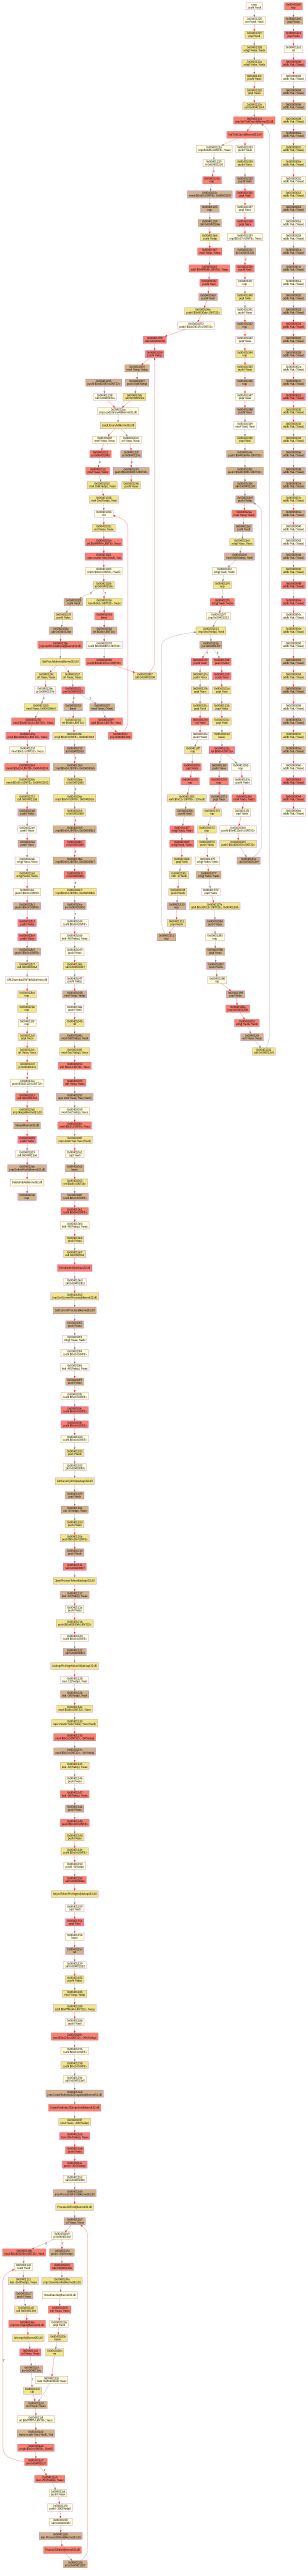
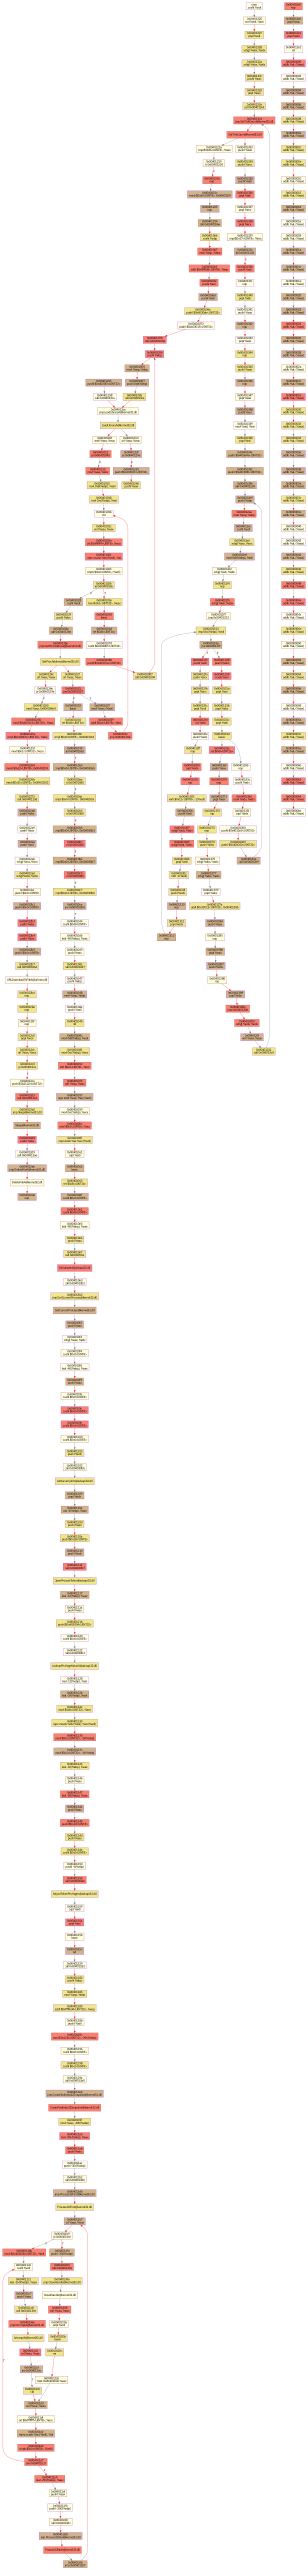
none -> (294, 112)
(231, 758) -> (238, 749)
(75, 1652) -> (75, 1652)
(75, 2165) -> (75, 2165)
